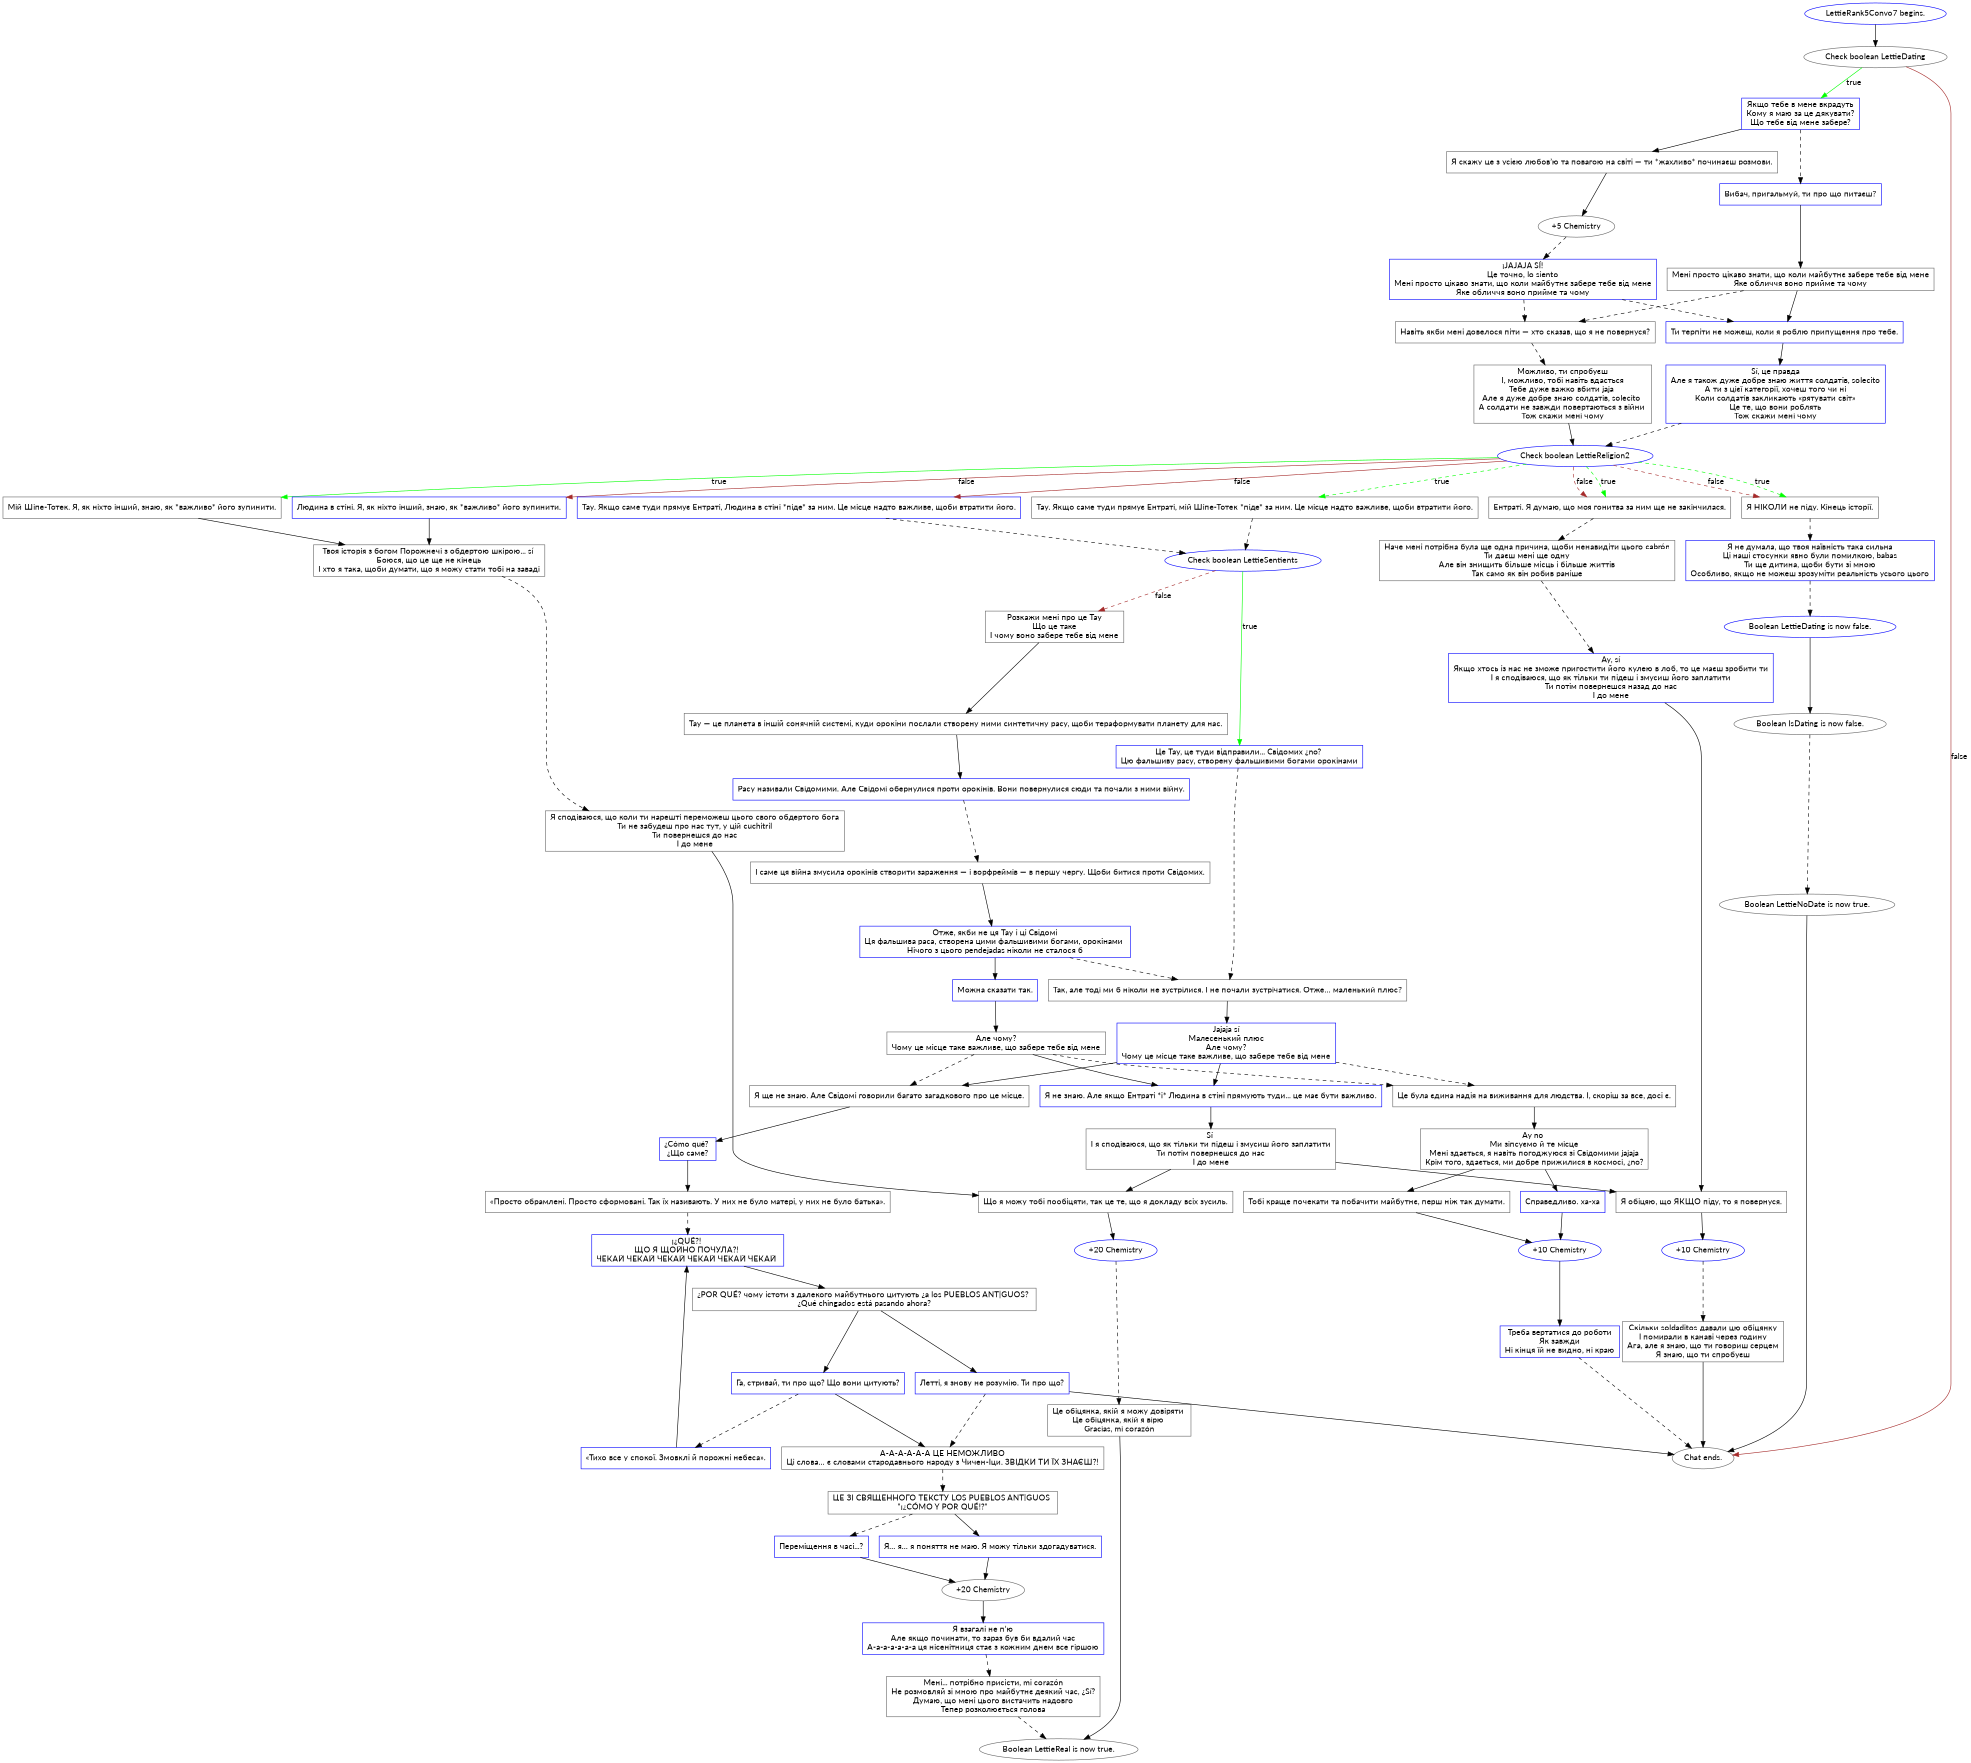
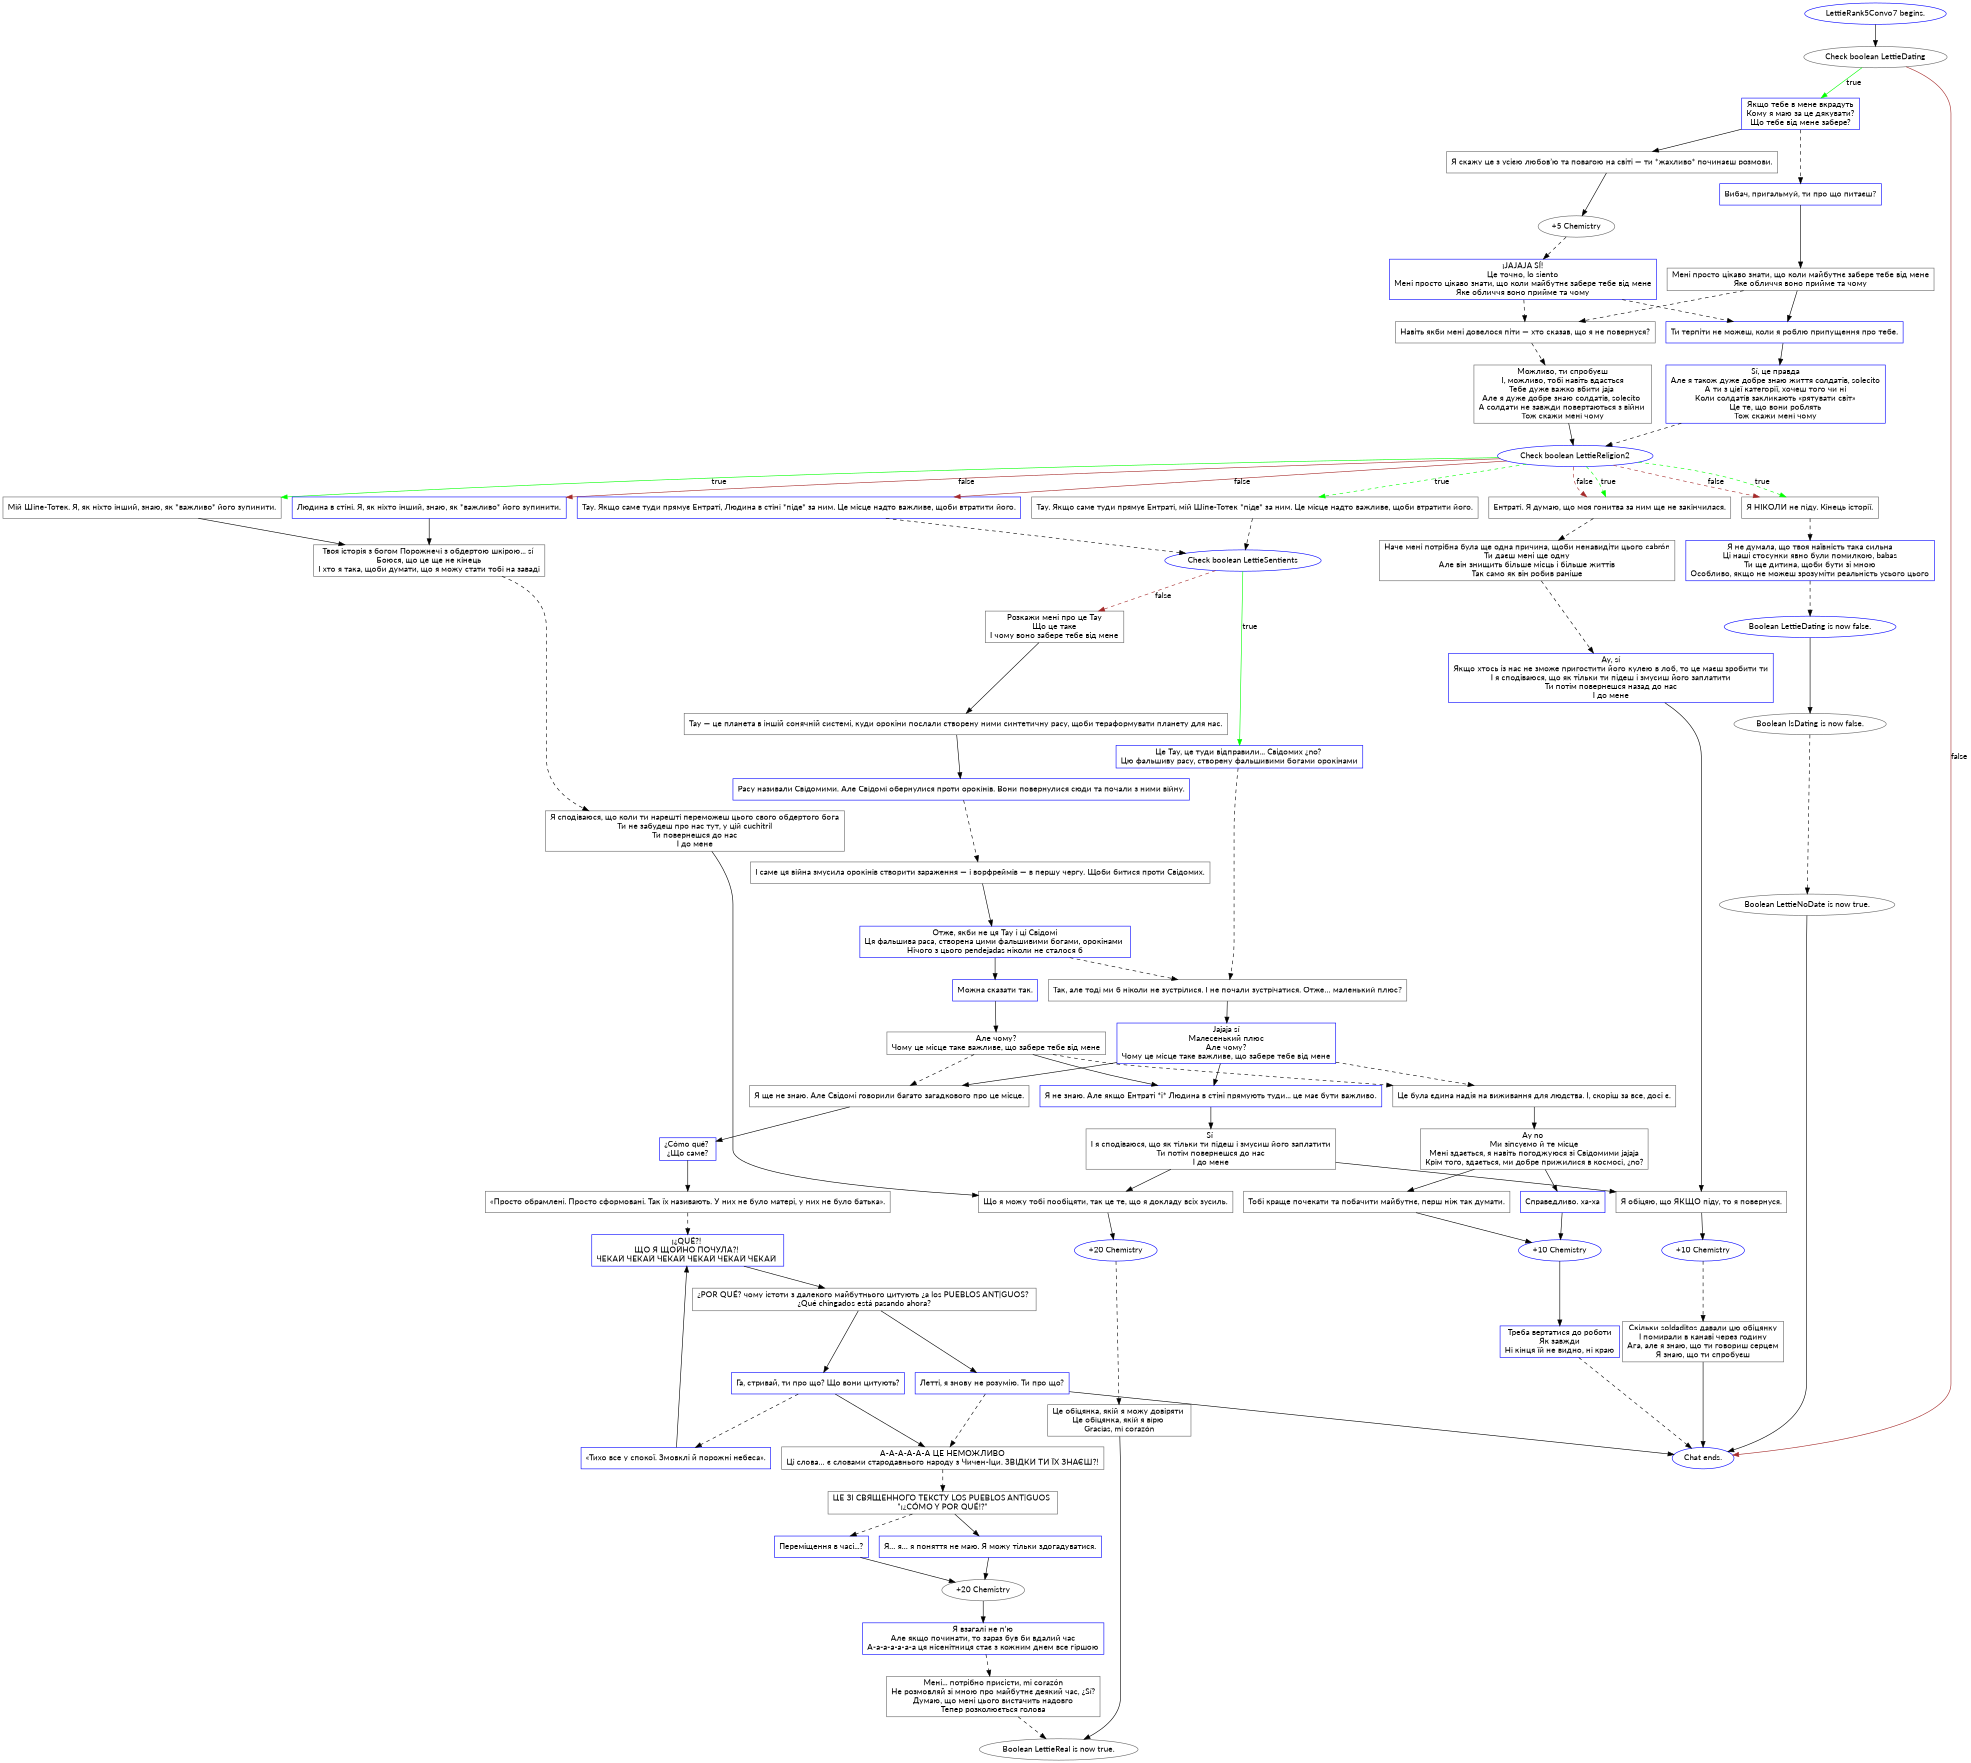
(1703, 1458) -> (1703, 1458)
